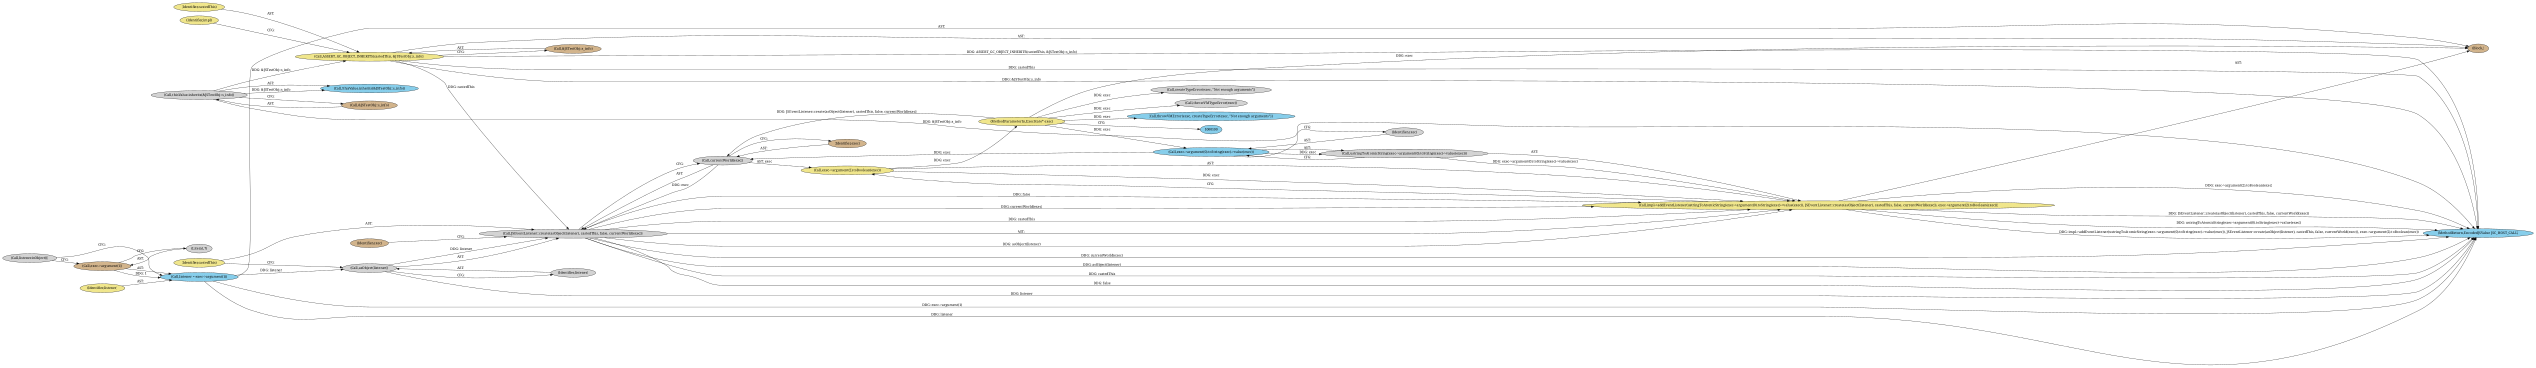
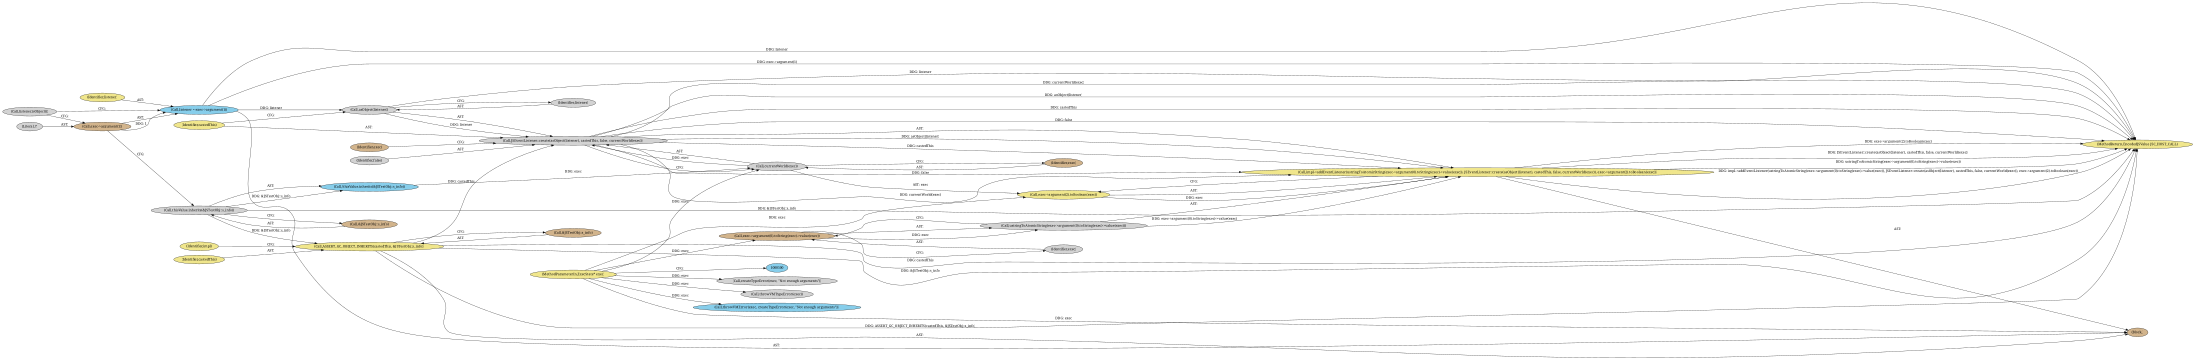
(847, 112) -> (680, 201)
(1211, 152) -> (777, 236)
(953, 154) -> (581, 178)
none -> (369, 161)
(957, 163) -> (802, 227)
(2478, 233) -> (2138, 144)
(150, 252) -> (150, 168)
